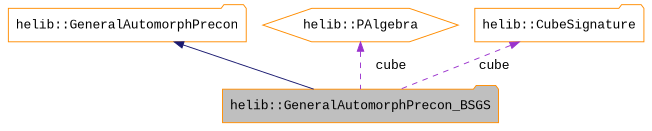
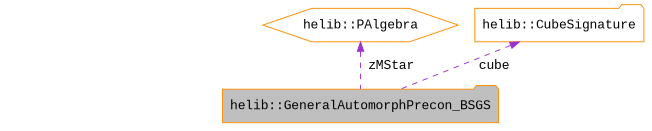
(127, 25) -> none
(387, 66) -> (387, 66)
